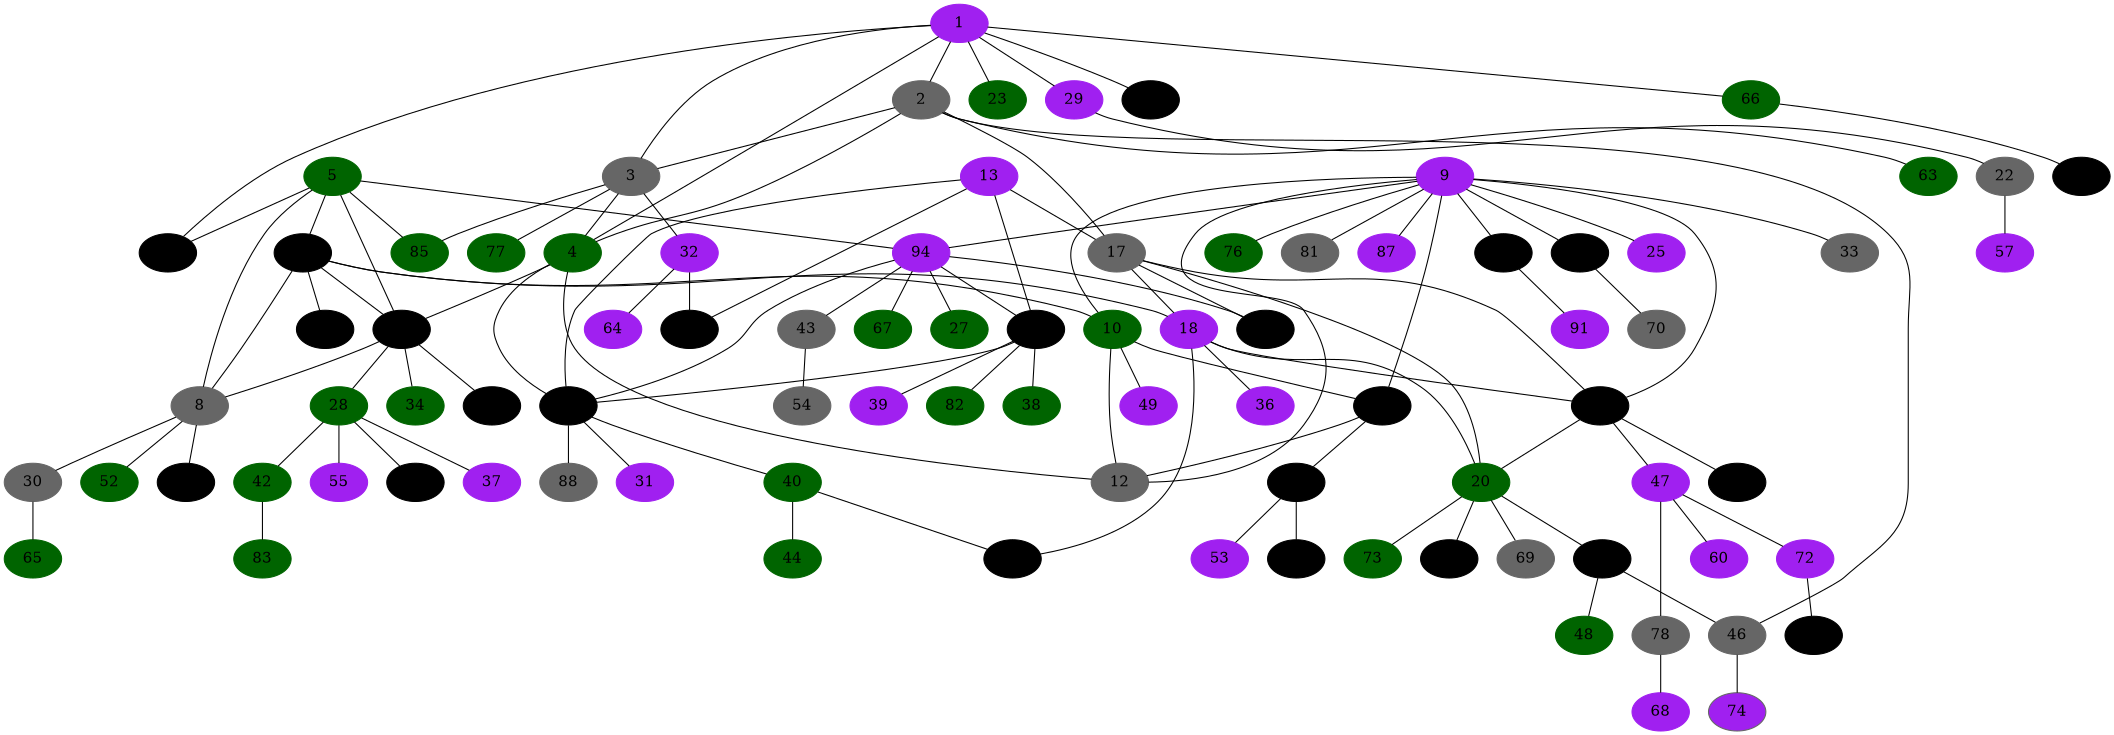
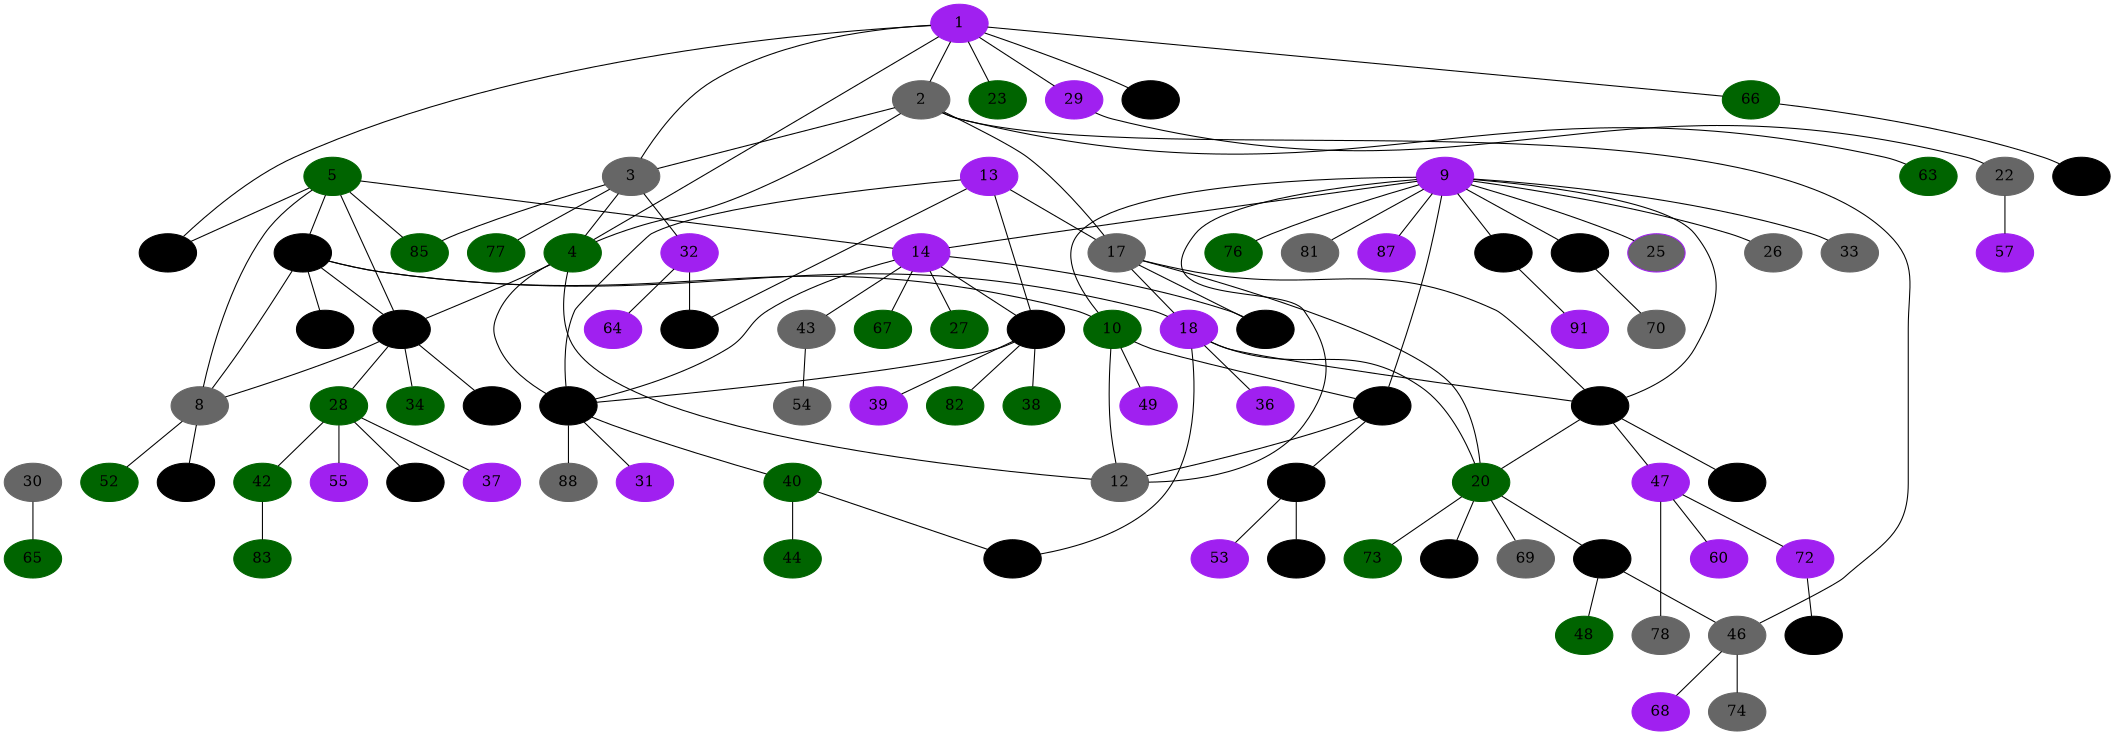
(921, 253) -> (921, 253)
(1656, 253) -> (1656, 253)
none -> (1773, 253)
(116, 443) -> none
(1661, 674) -> (1699, 674)
(1737, 712) -> (1737, 712)
